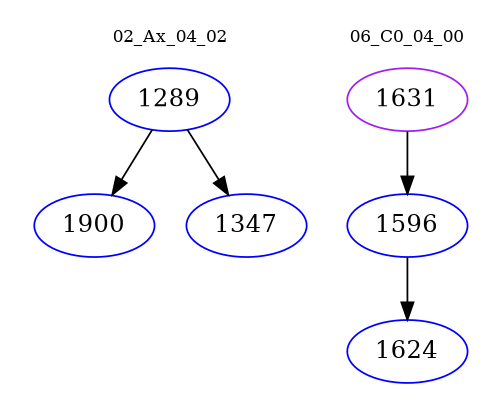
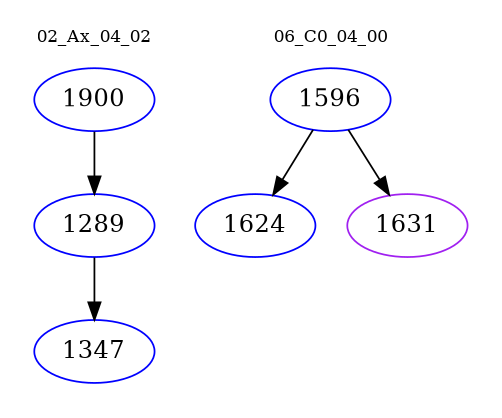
(407, 154) -> (364, 155)
(137, 155) -> (94, 154)
